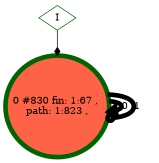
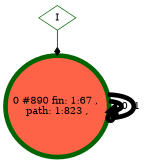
(57, 106) -> (57, 106)
